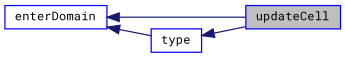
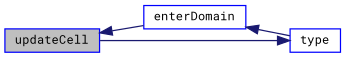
(183, 17) -> (128, 28)
